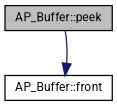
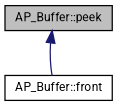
(67, 47) -> (50, 59)
